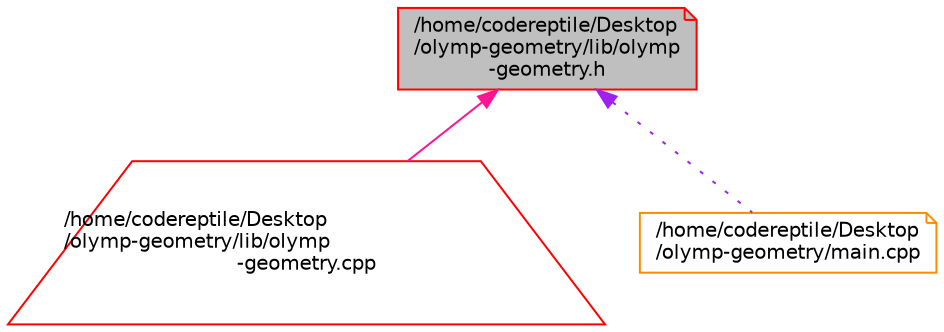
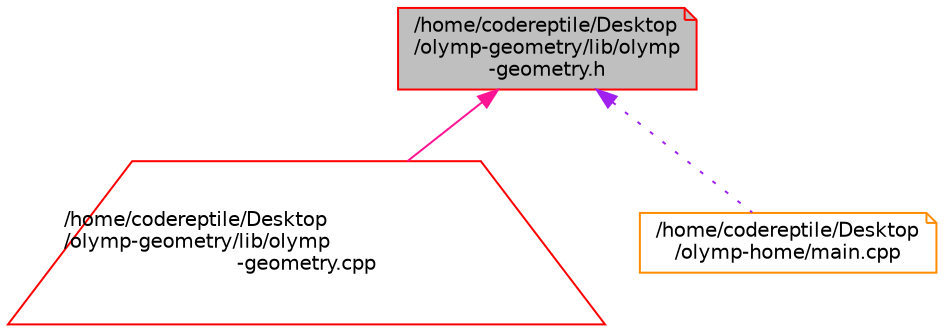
(788, 243) -> (788, 243)
